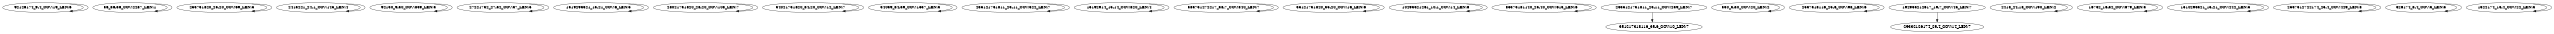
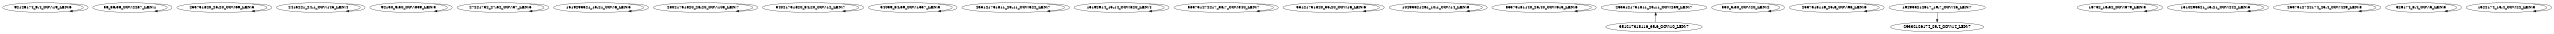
(2029, 8) -> none
(1652, 16) -> (1656, 19)
